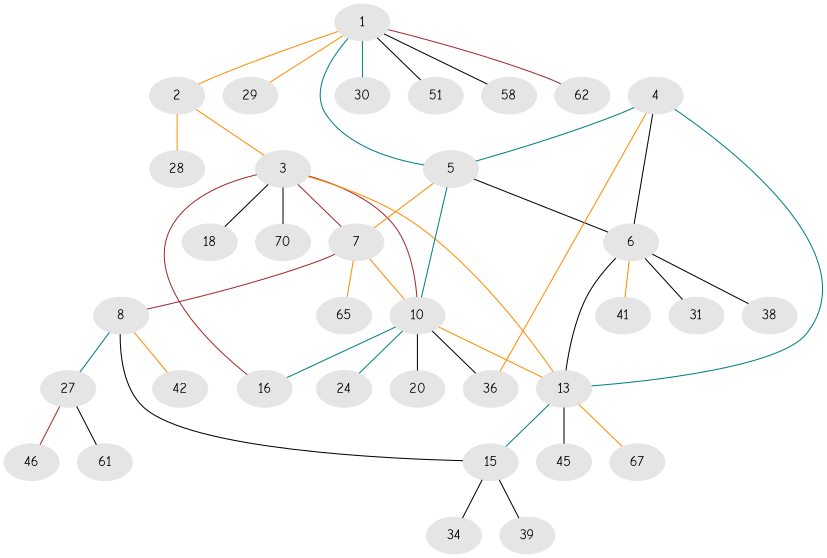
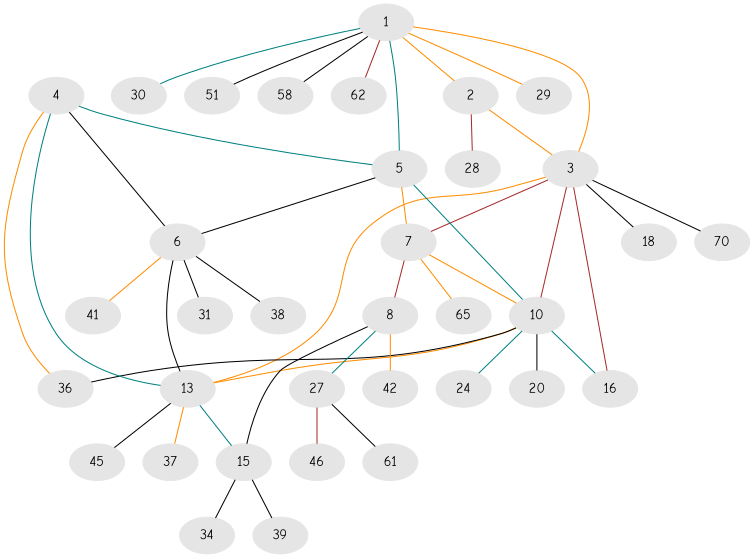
none -> (537, 54)
(177, 132) -> (472, 132)
(637, 462) -> (170, 462)
